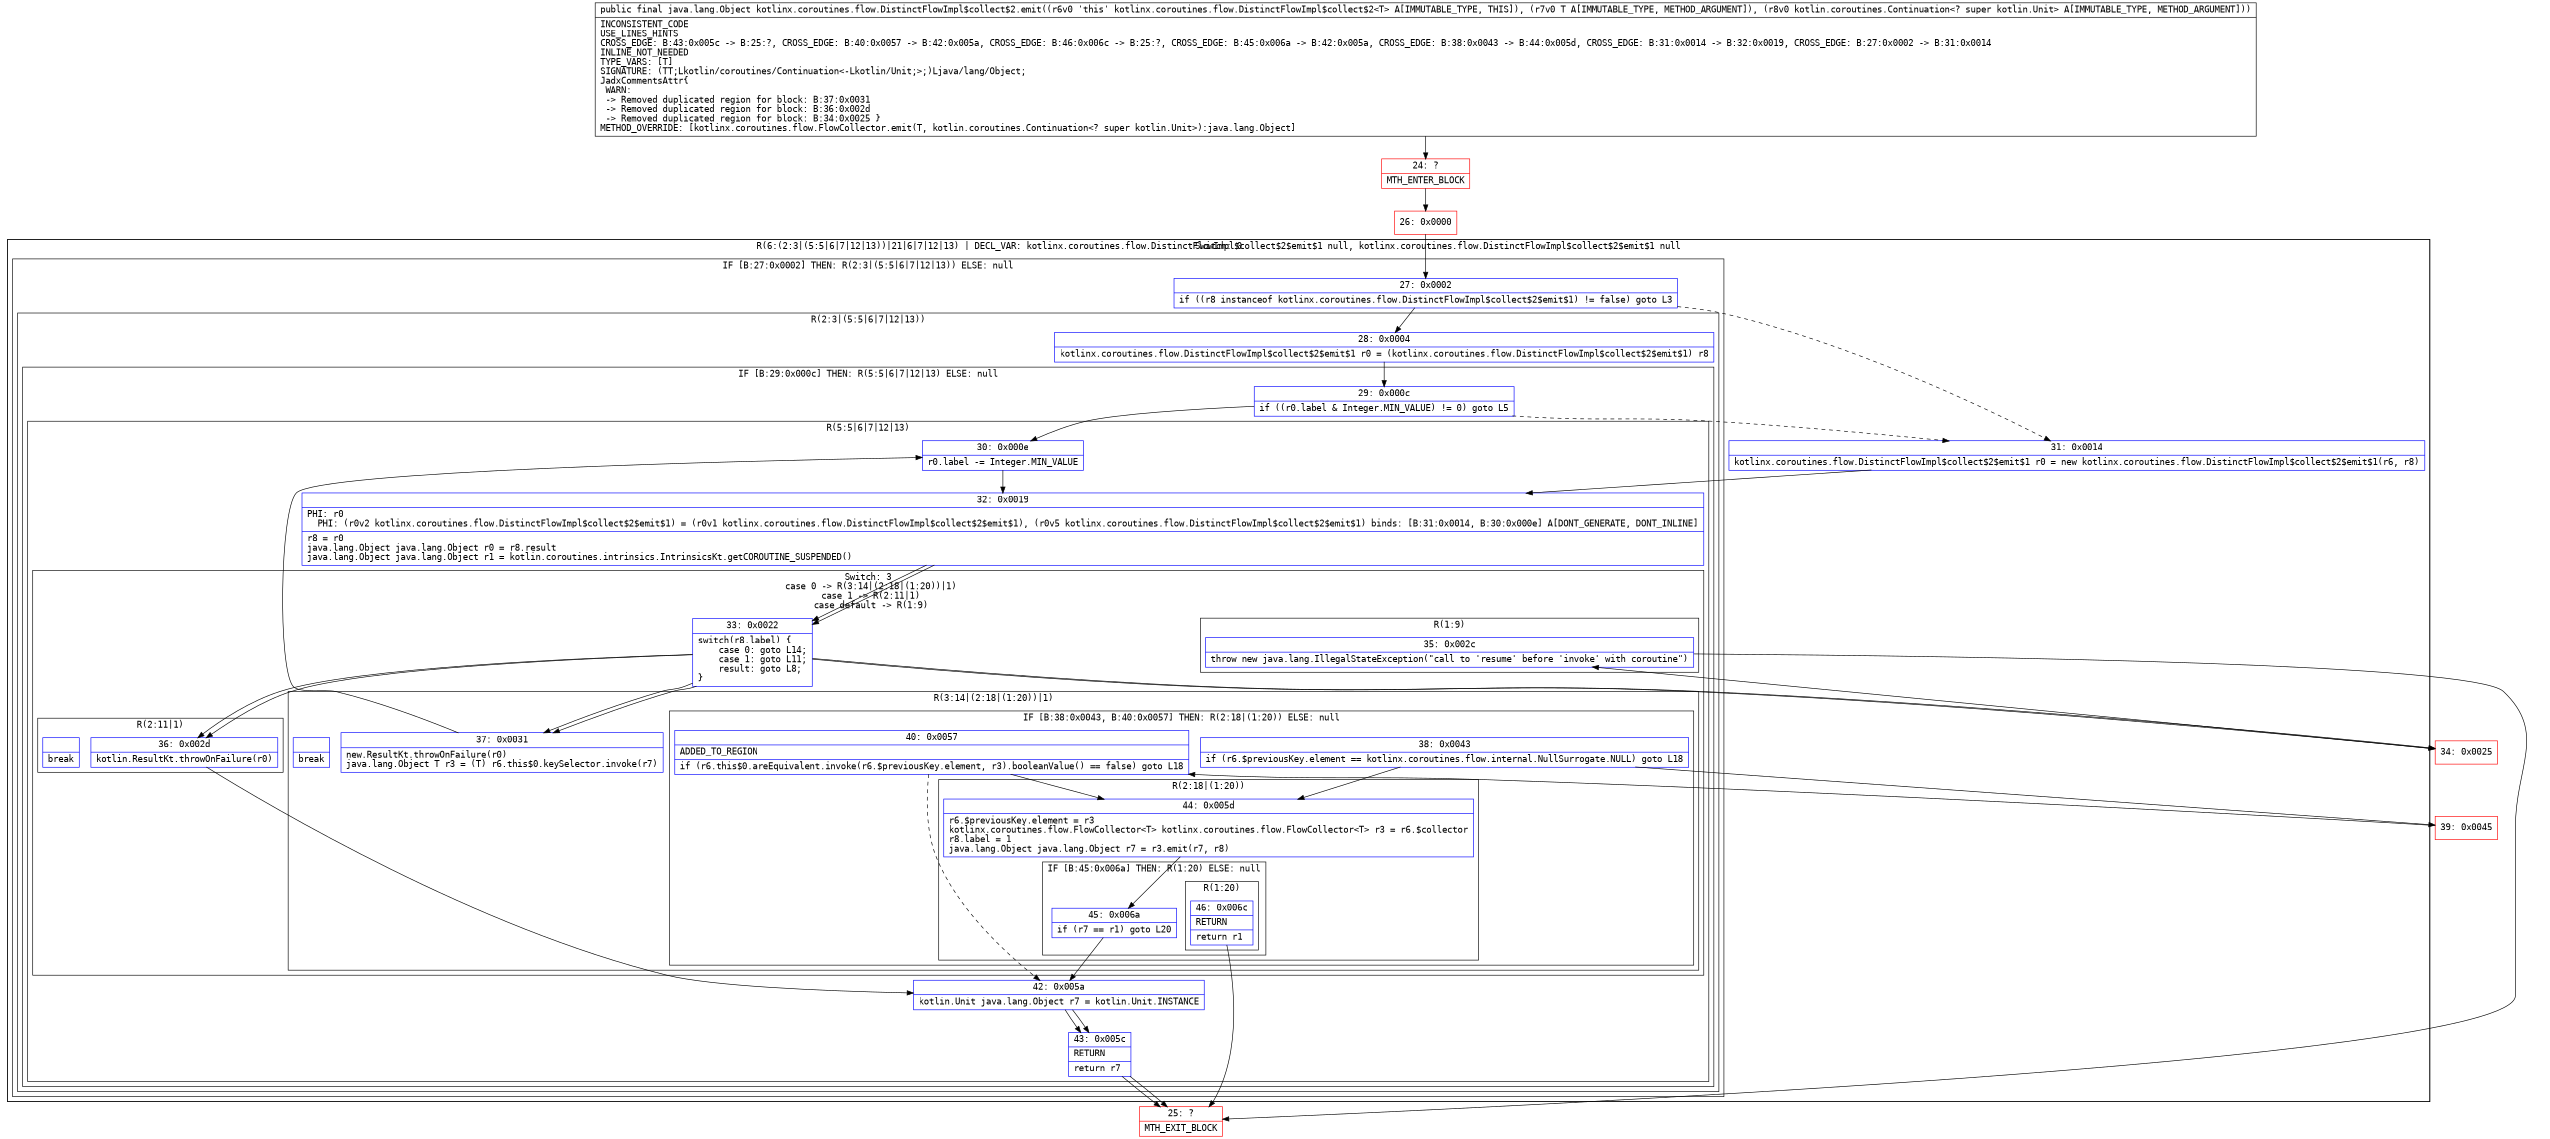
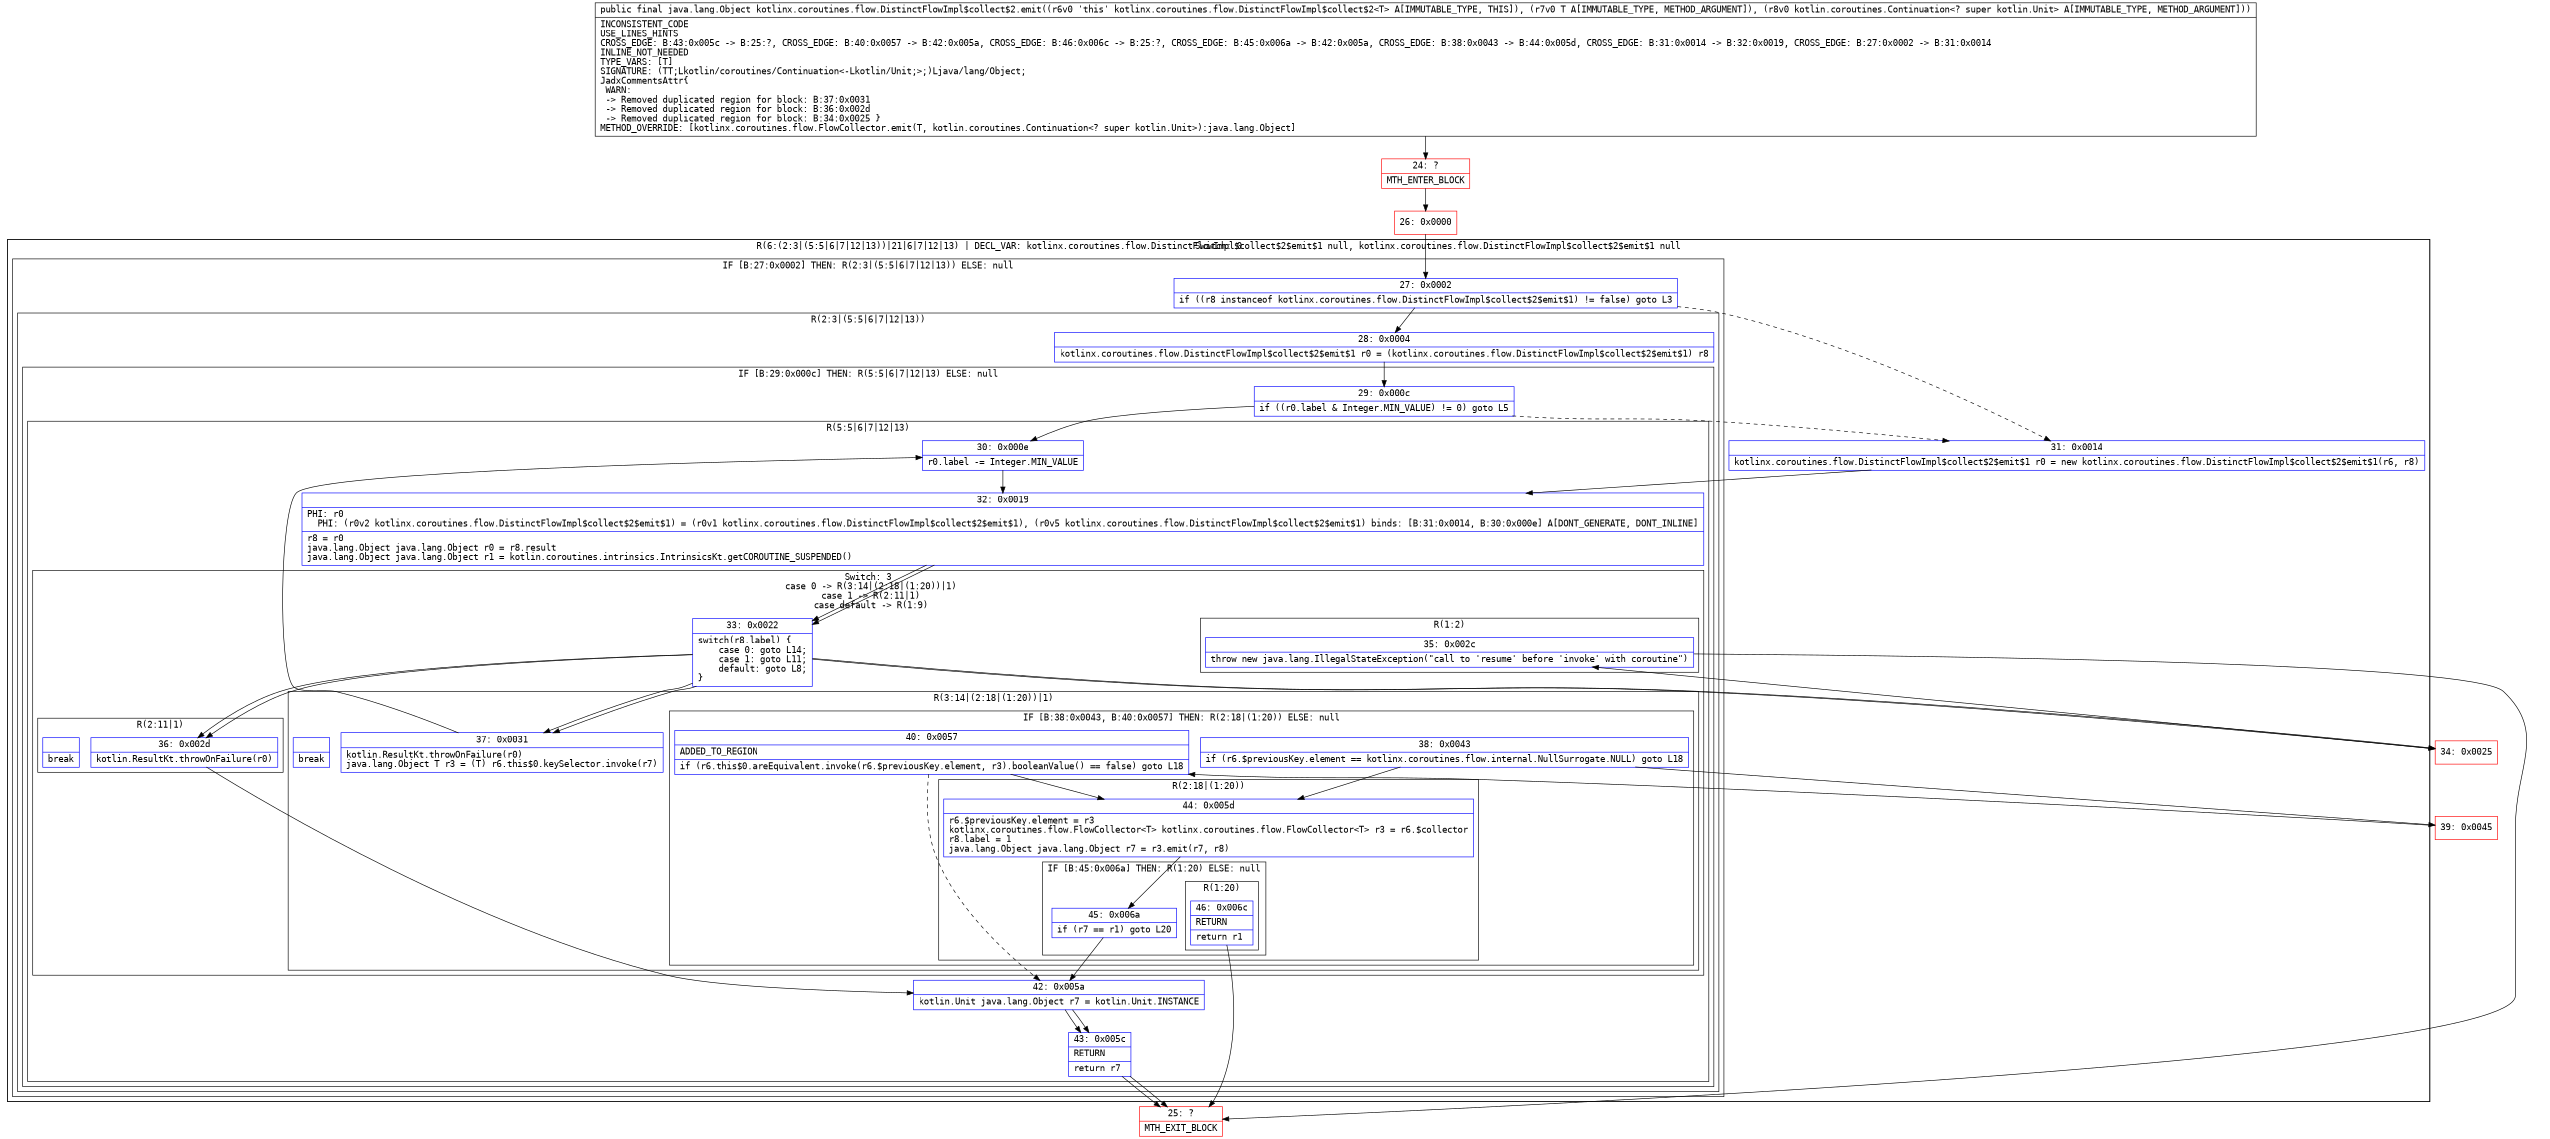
(1450, 625) -> (1450, 625)
(750, 669) -> (752, 669)
(427, 755) -> (434, 755)
